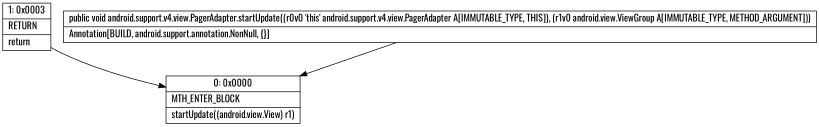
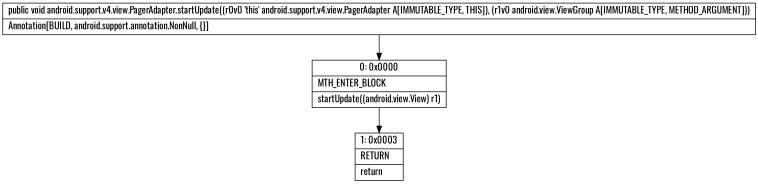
(104, 70) -> (379, 117)
